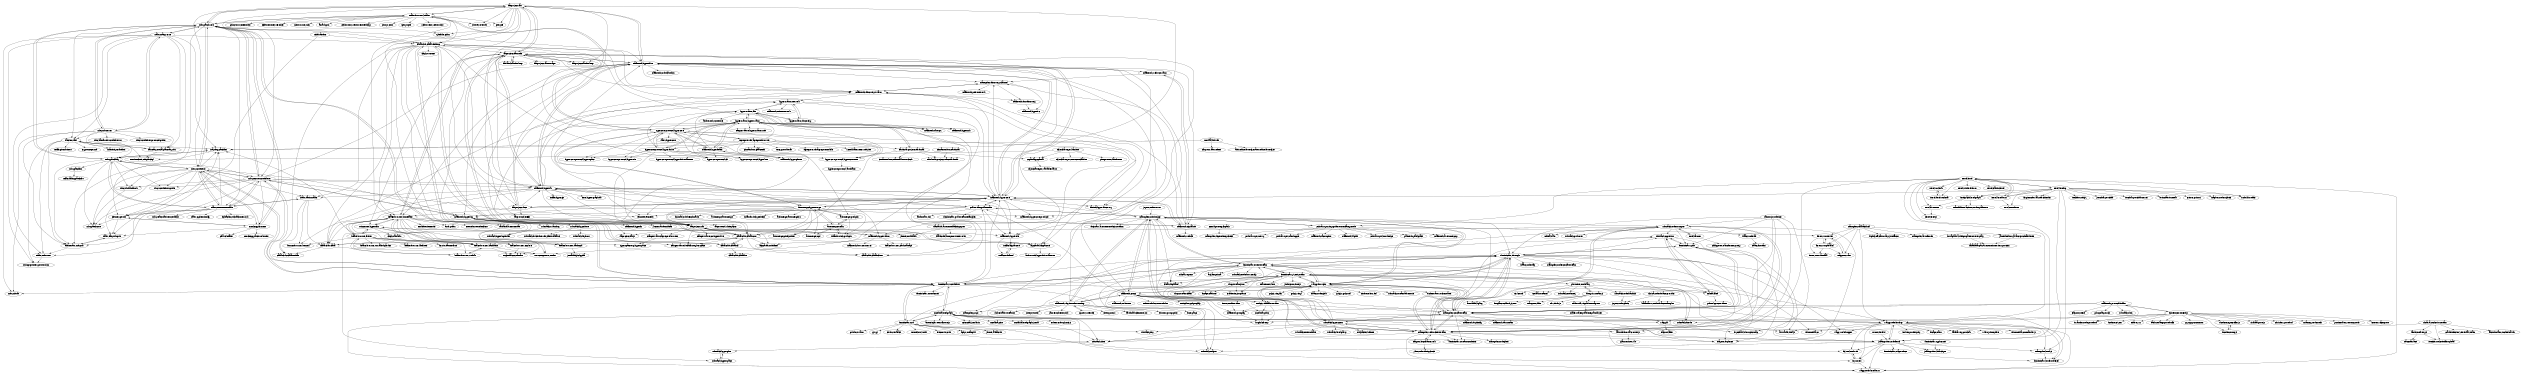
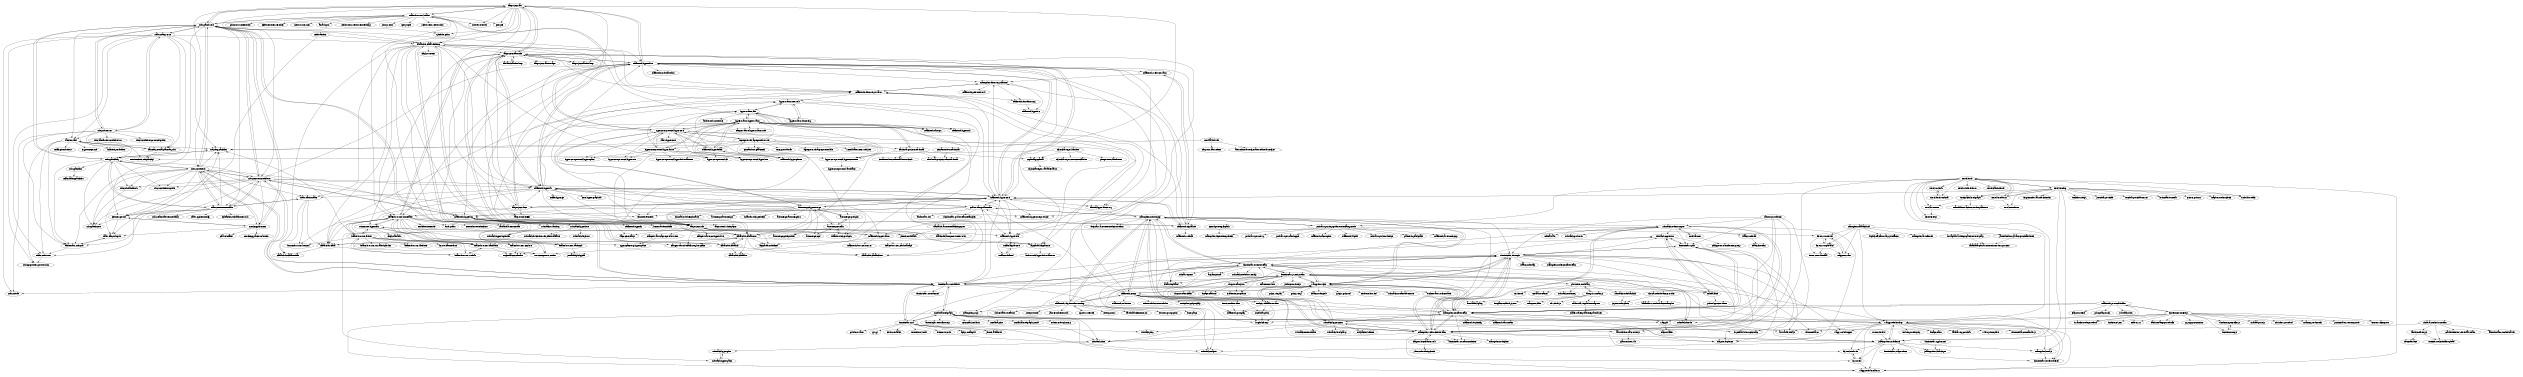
(779, 111) -> none
none -> (695, 149)
(124, 172) -> (113, 181)
(1152, 207) -> none
(722, 231) -> (745, 246)
